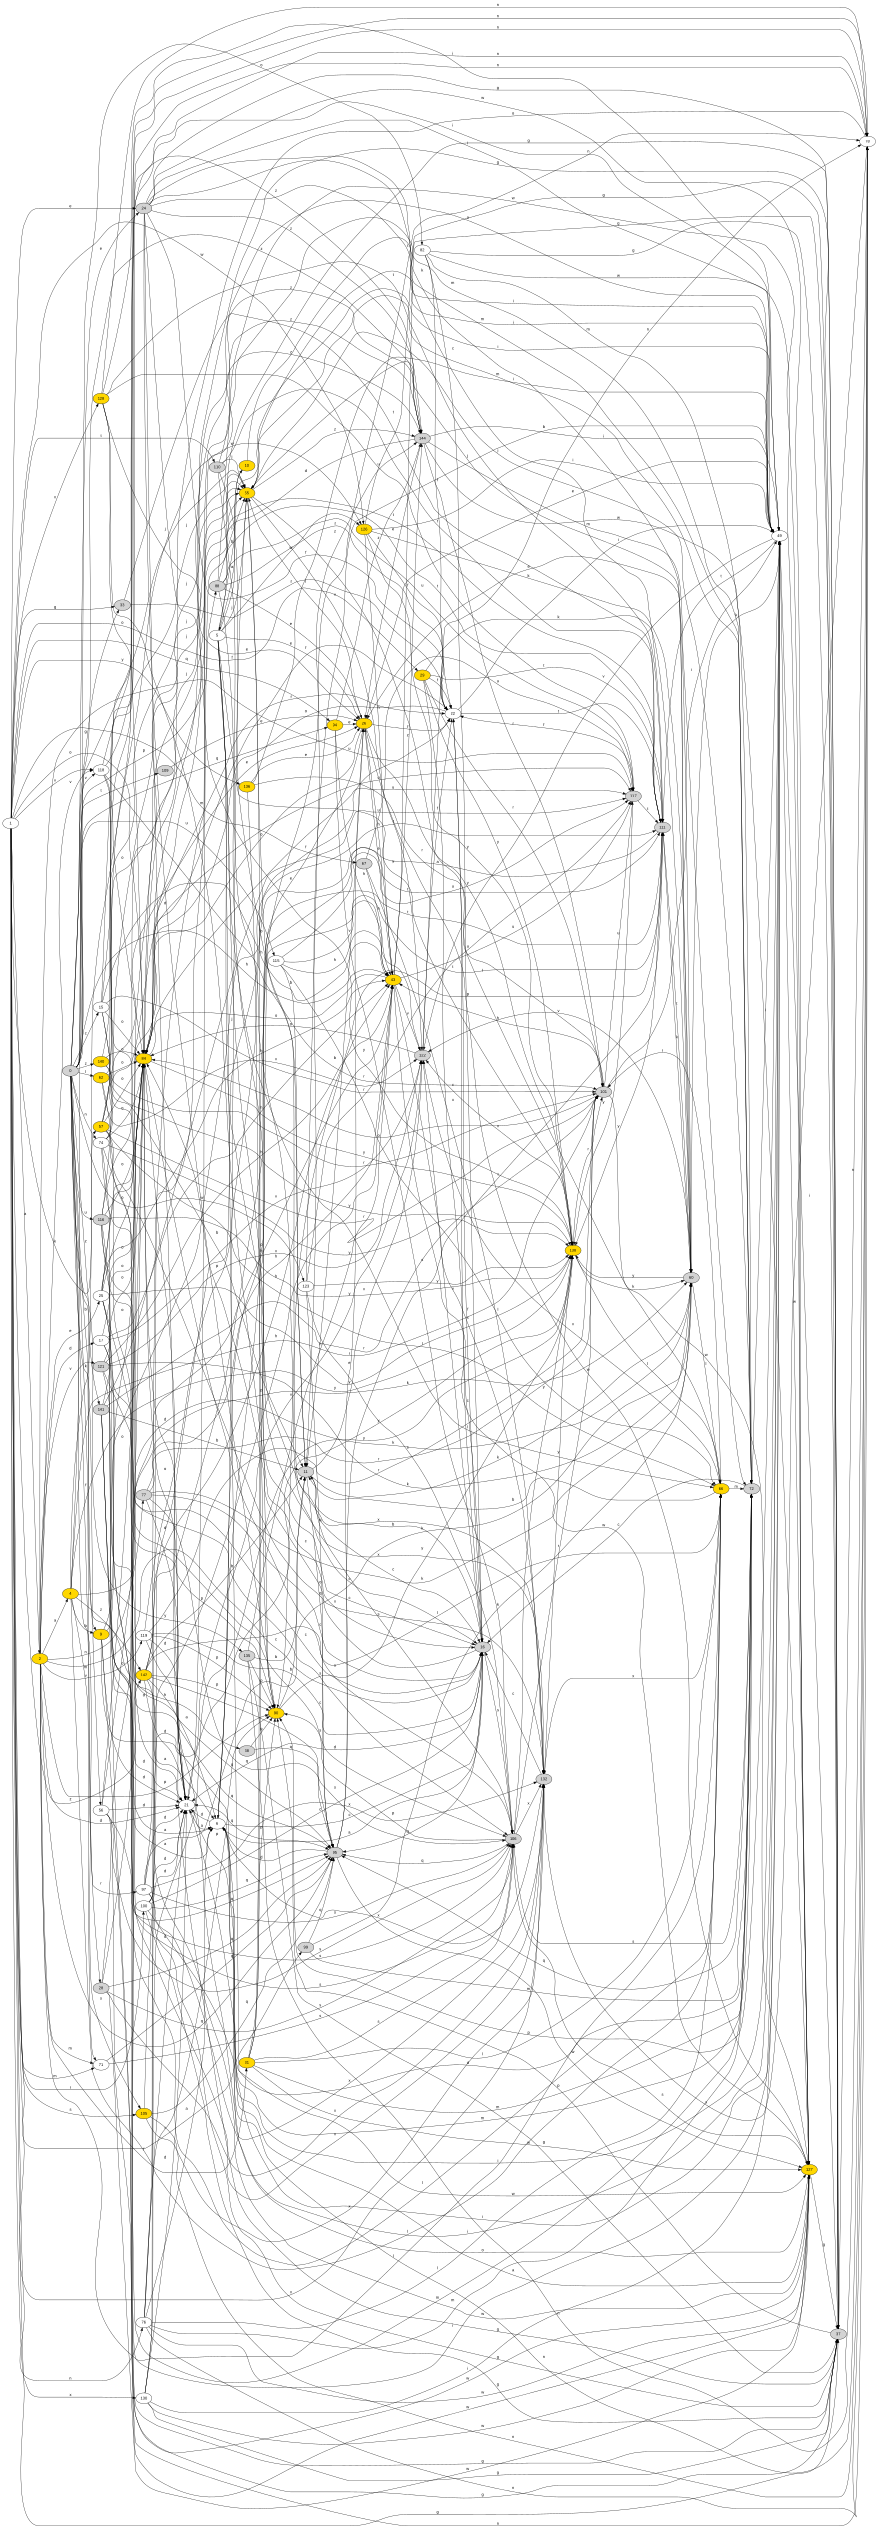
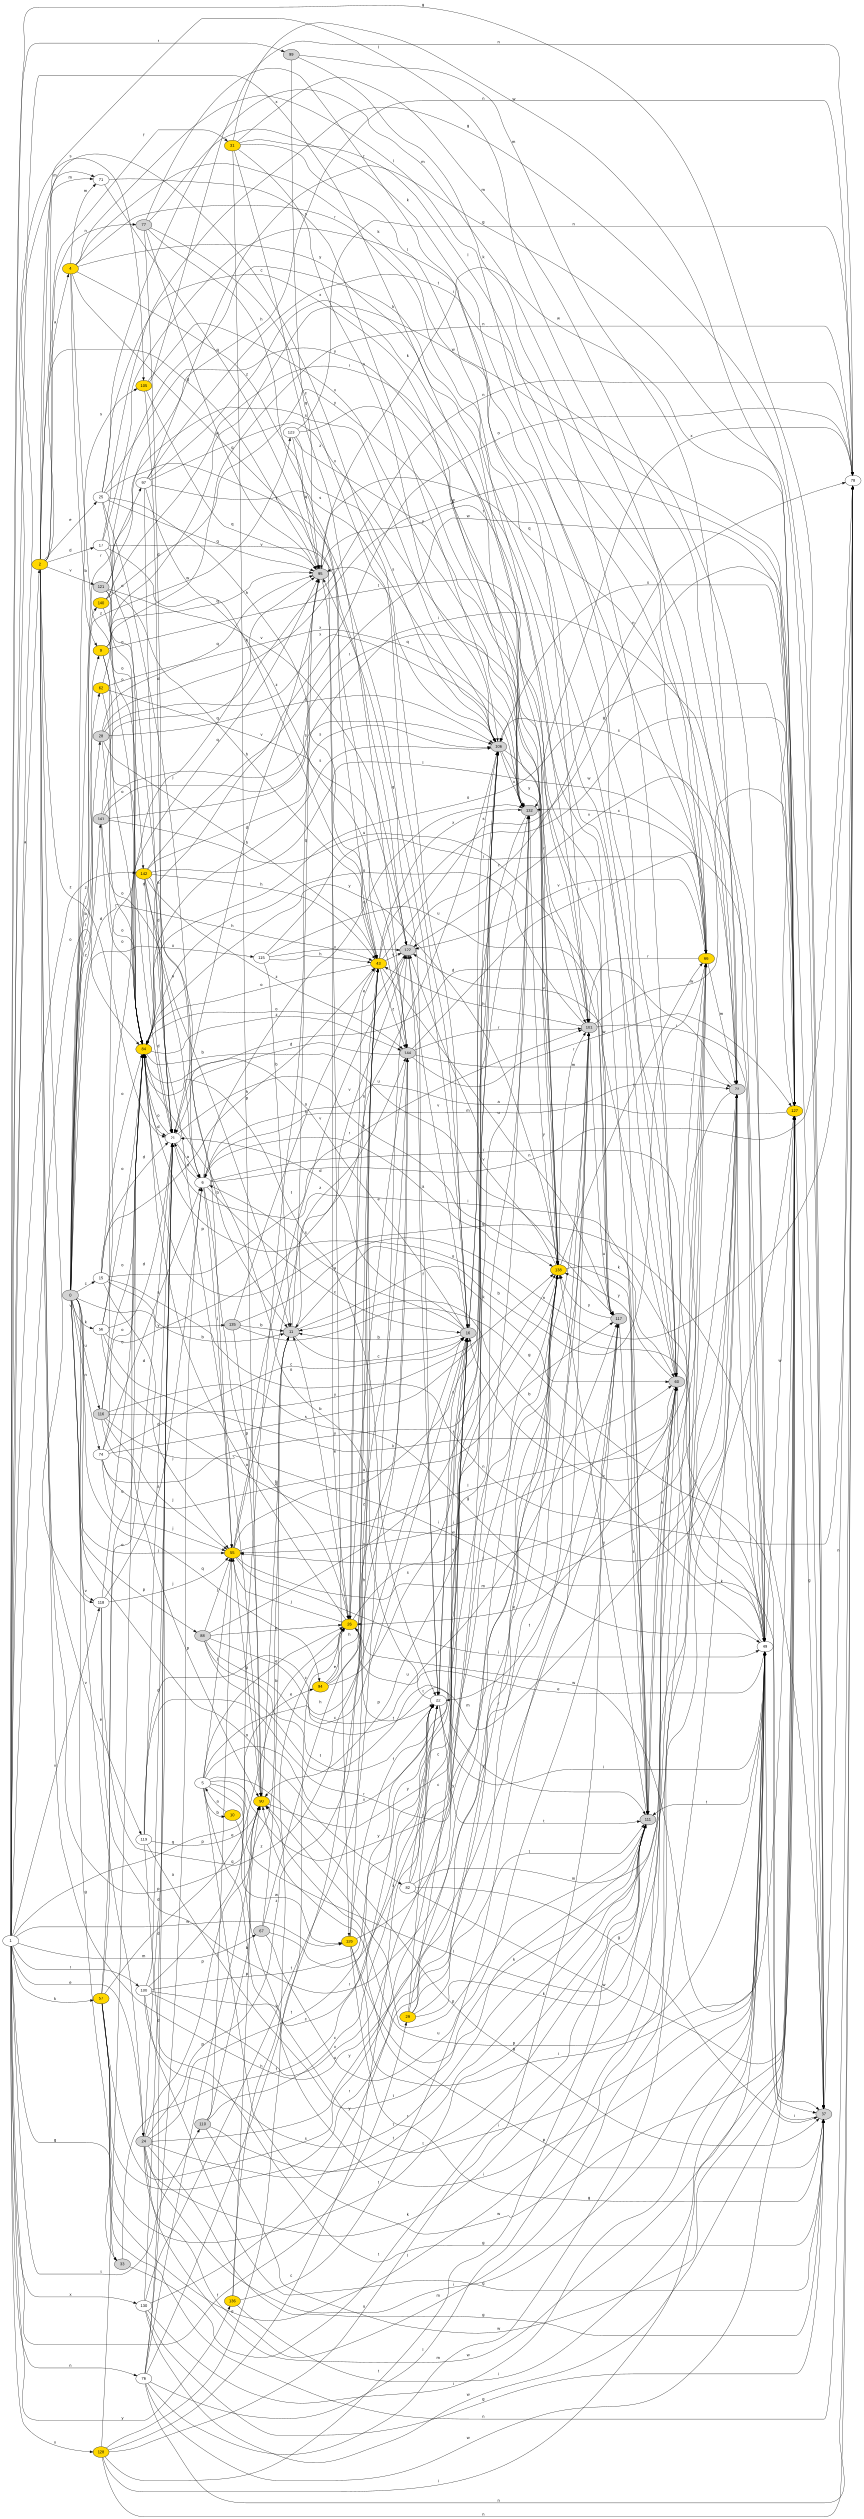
(165, 771) -> none
none -> (278, 1633)
(247, 1751) -> none
